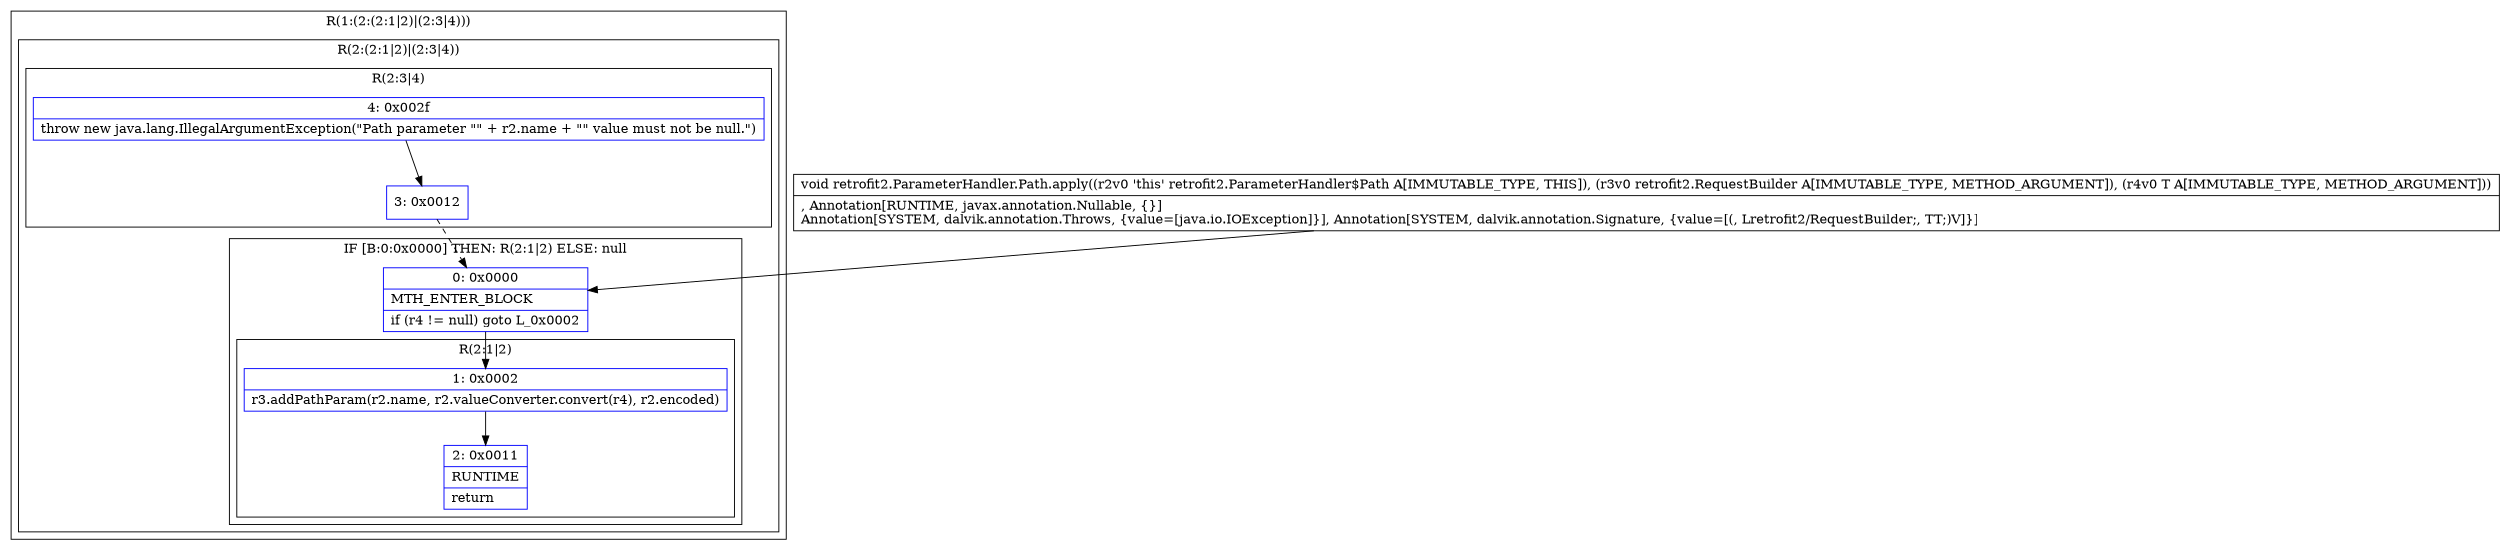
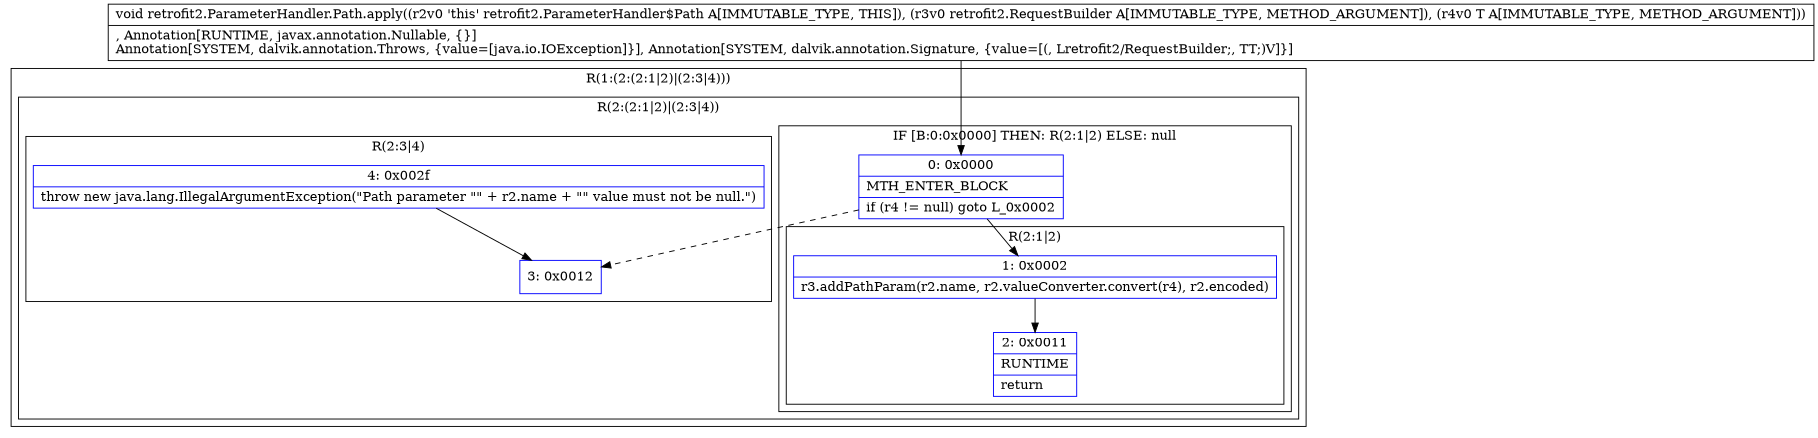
(452, 244) -> (735, 237)
